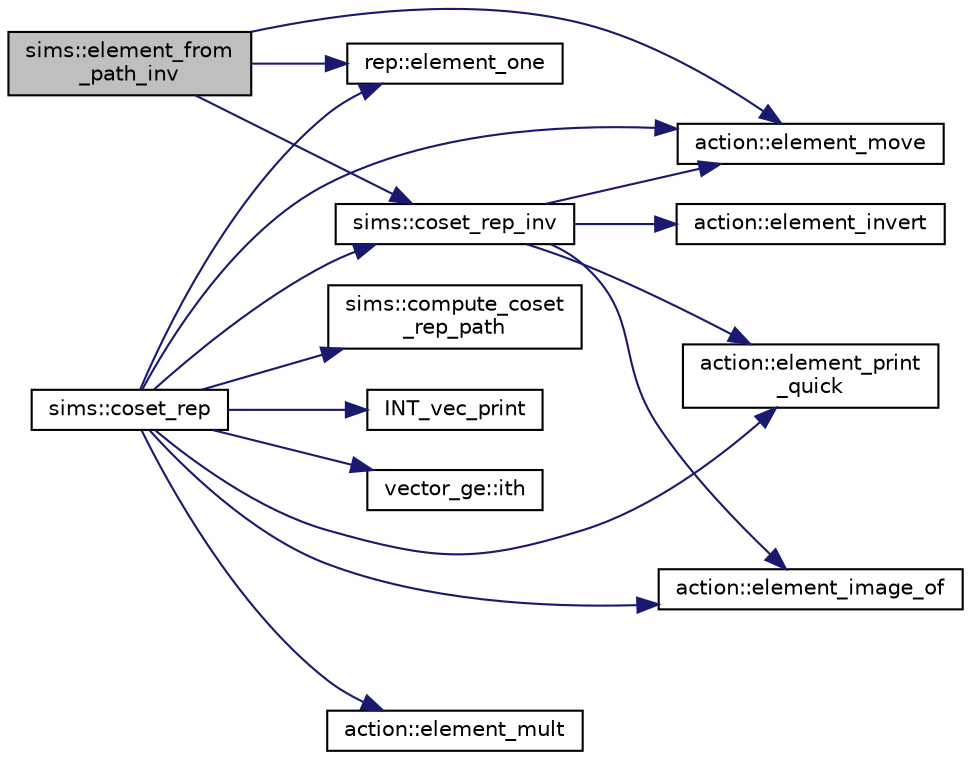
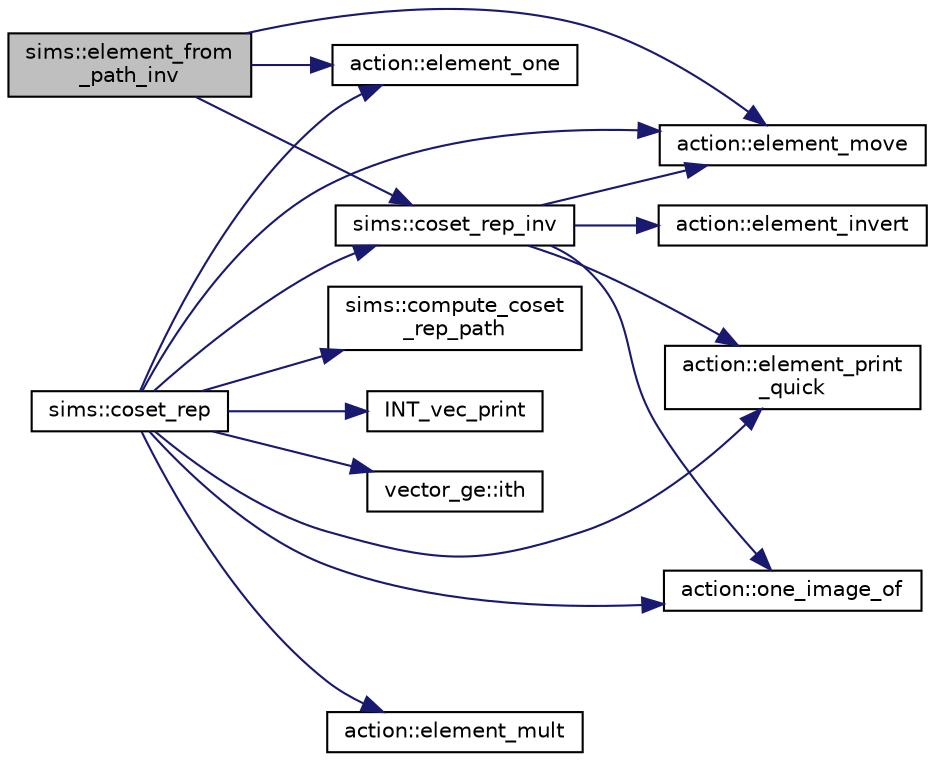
(455, 64) -> (455, 65)
(811, 589) -> (793, 591)
